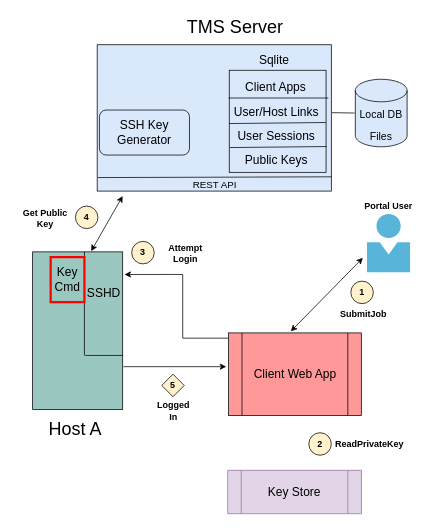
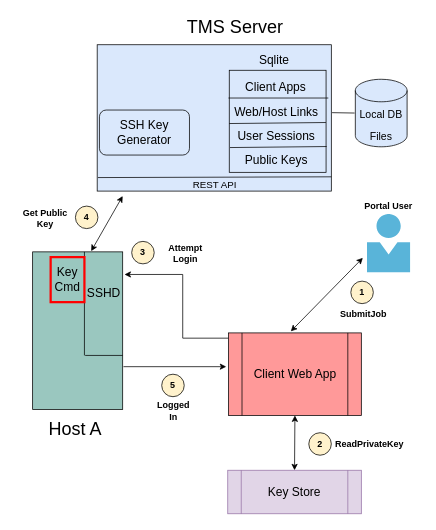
(276, 111) -> (276, 111)
(173, 385) -> (173, 385)
none -> (295, 443)
